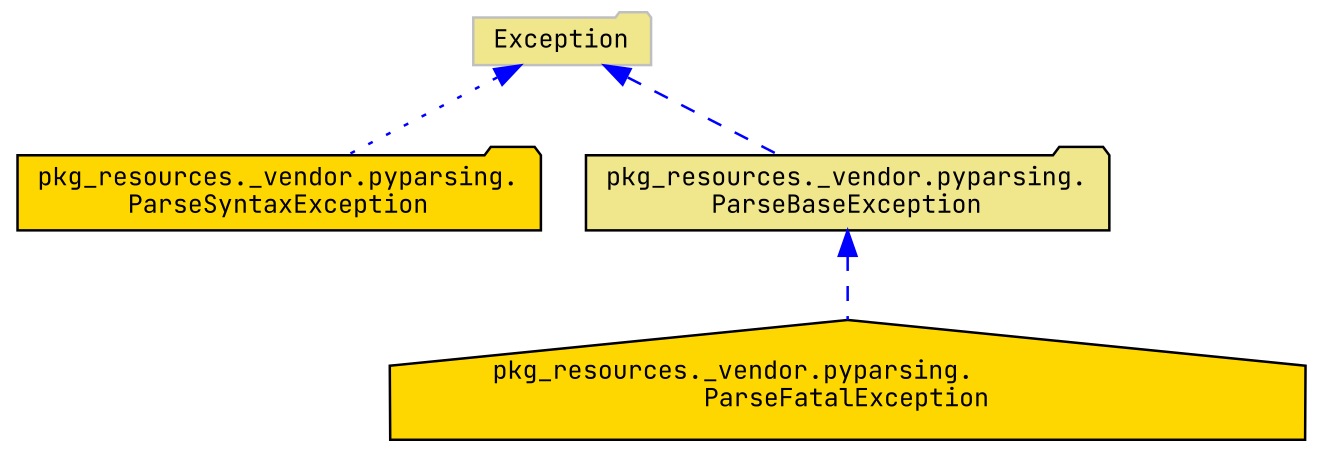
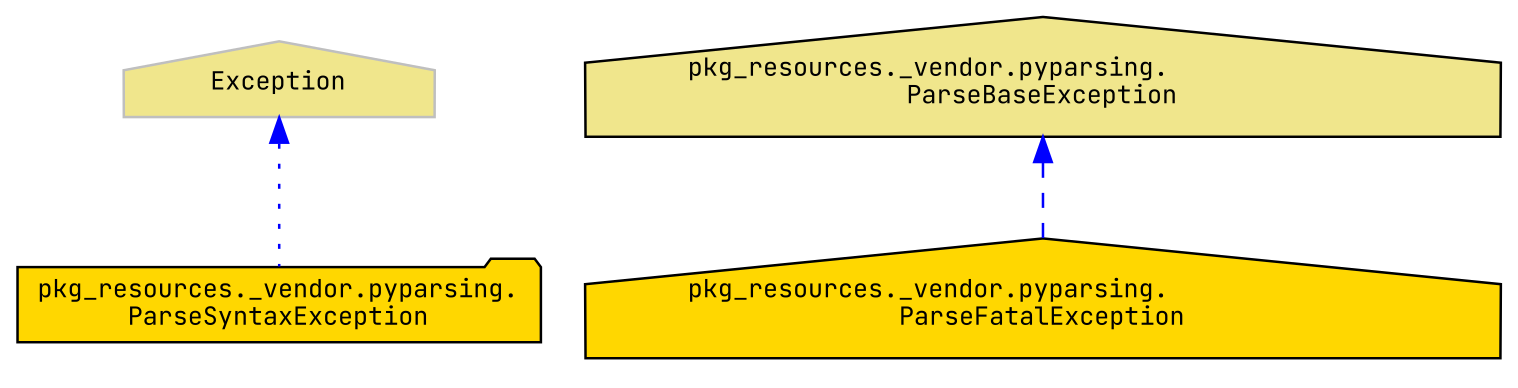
(562, 41) -> (279, 83)
(703, 116) -> none
(848, 193) -> (1043, 83)
